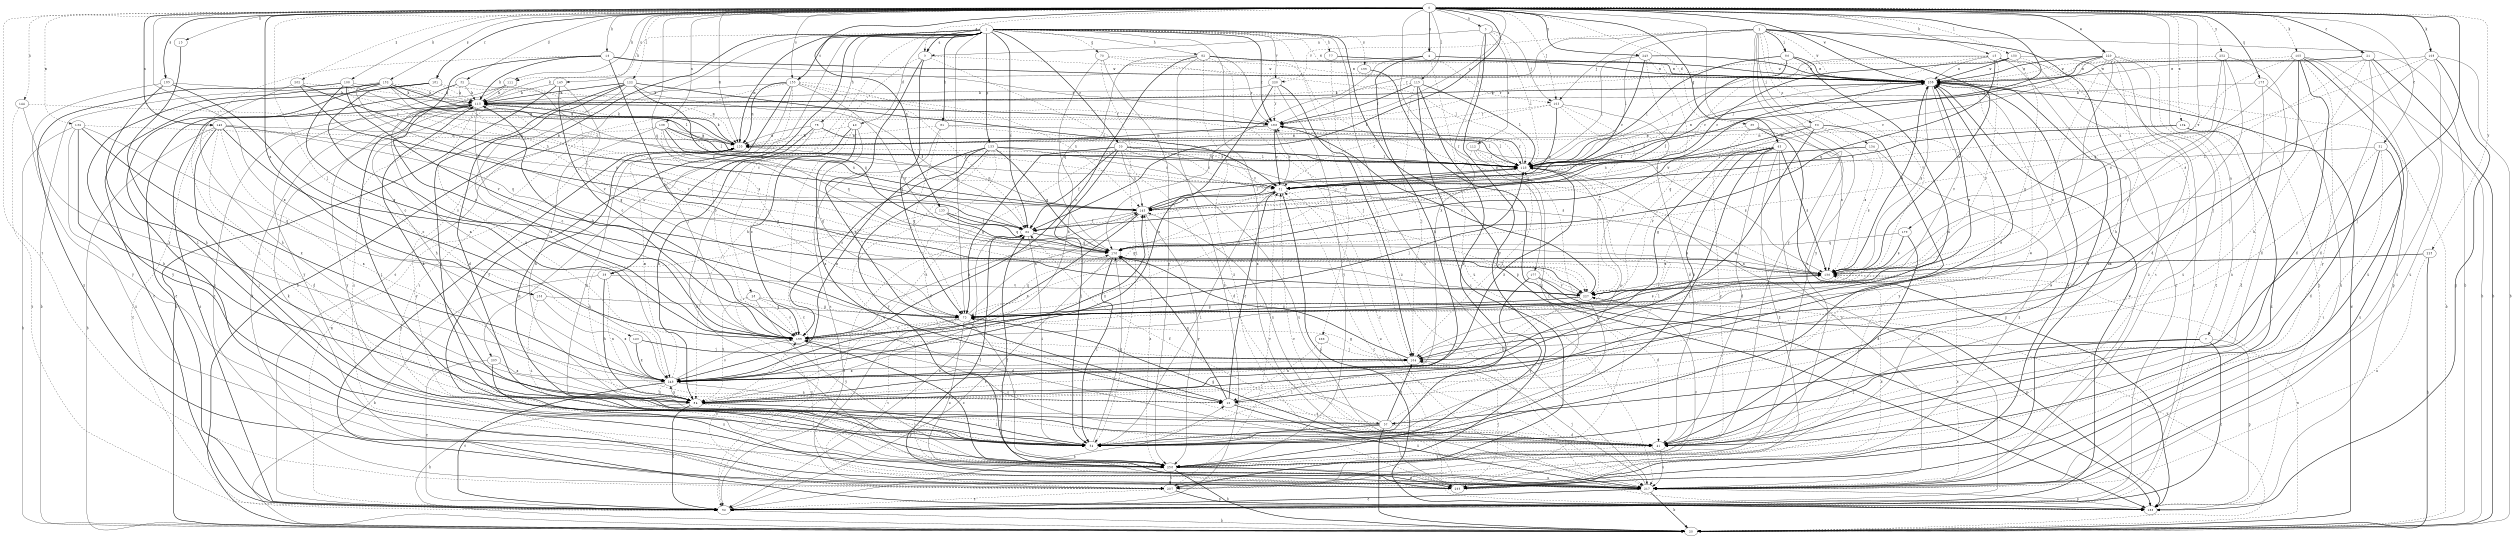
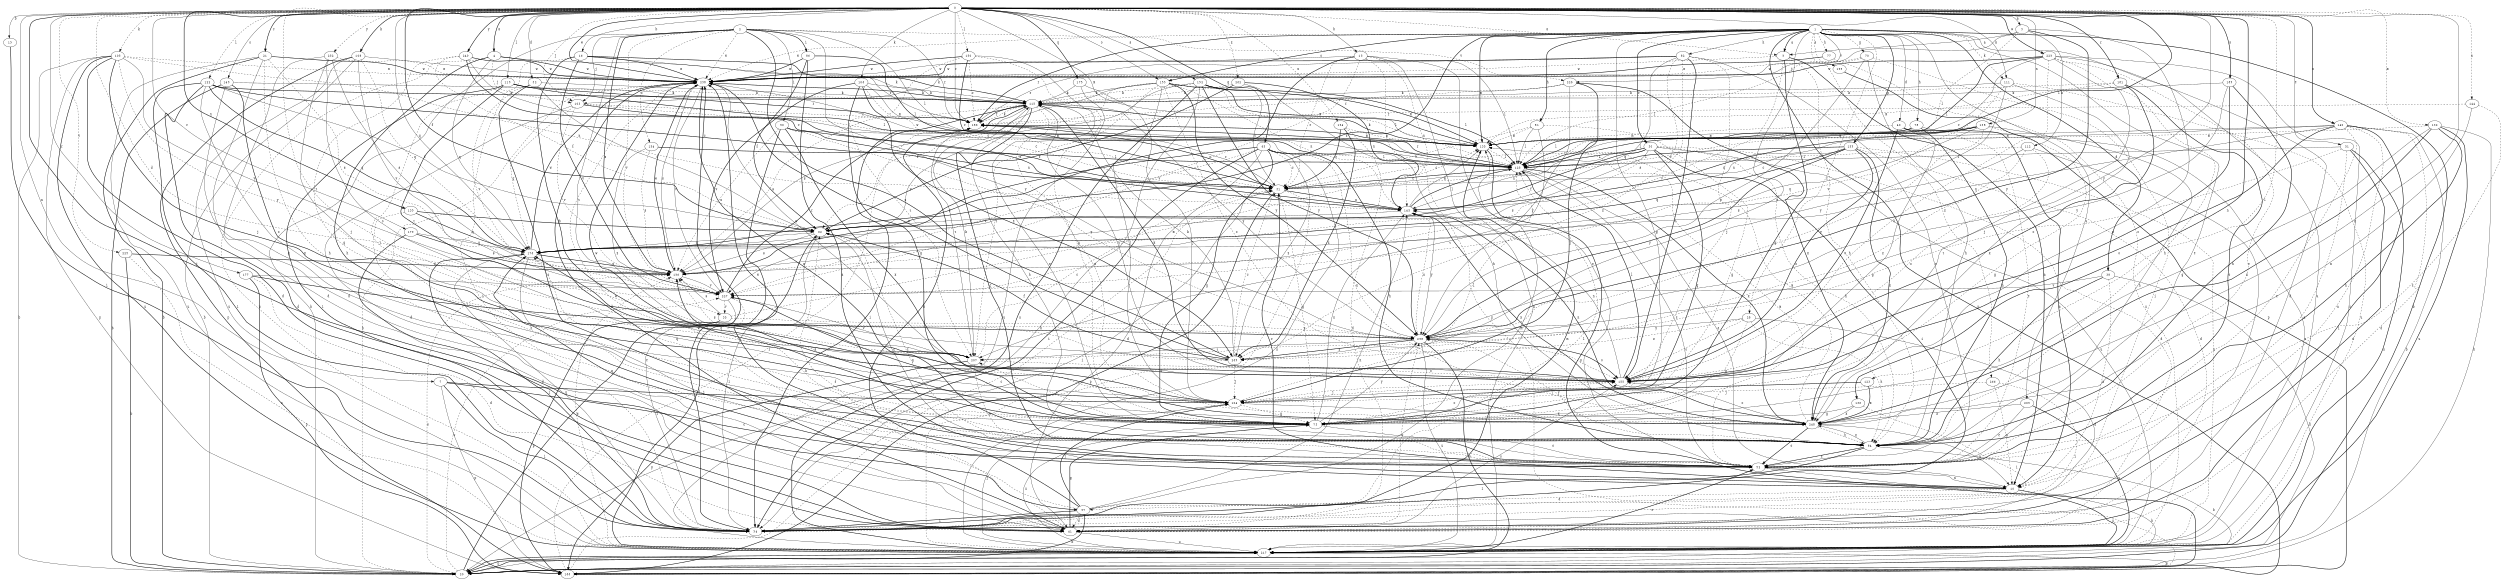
(1634, 195) -> (725, 306)
(632, 451) -> (2266, 531)
